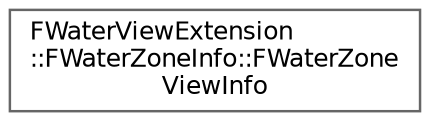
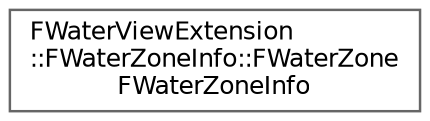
(215, 61) -> (215, 61)
